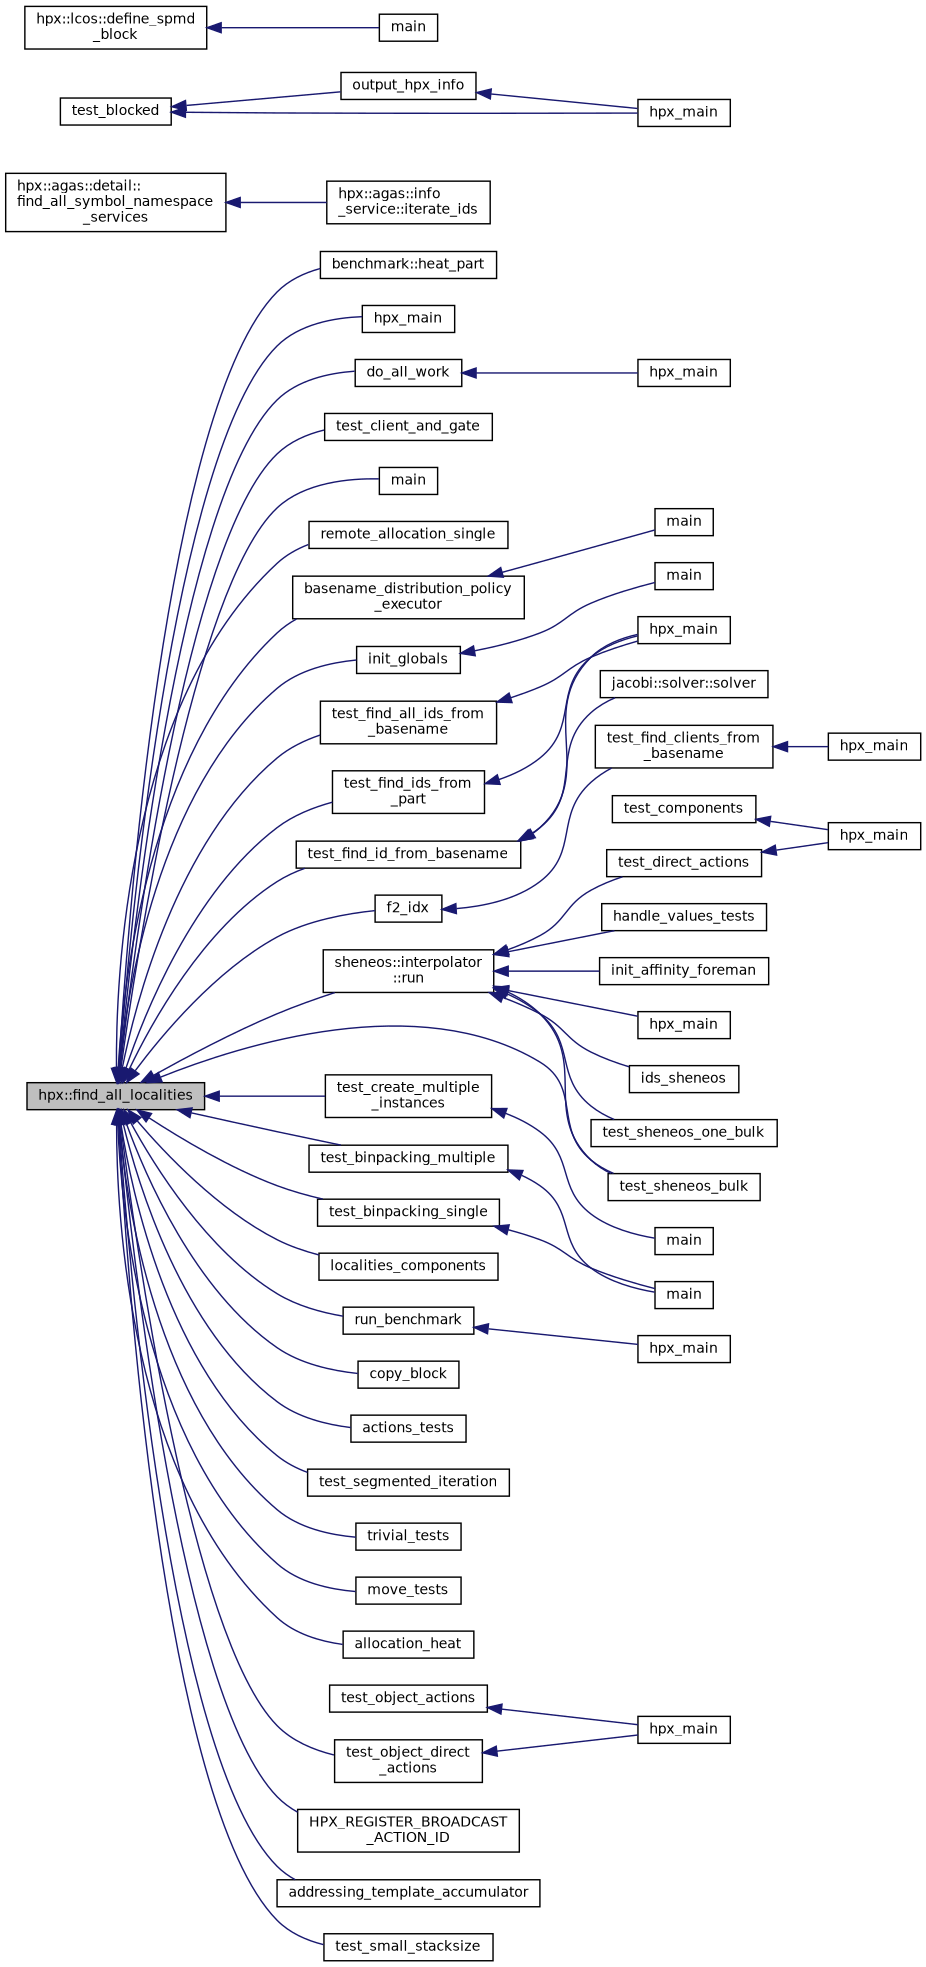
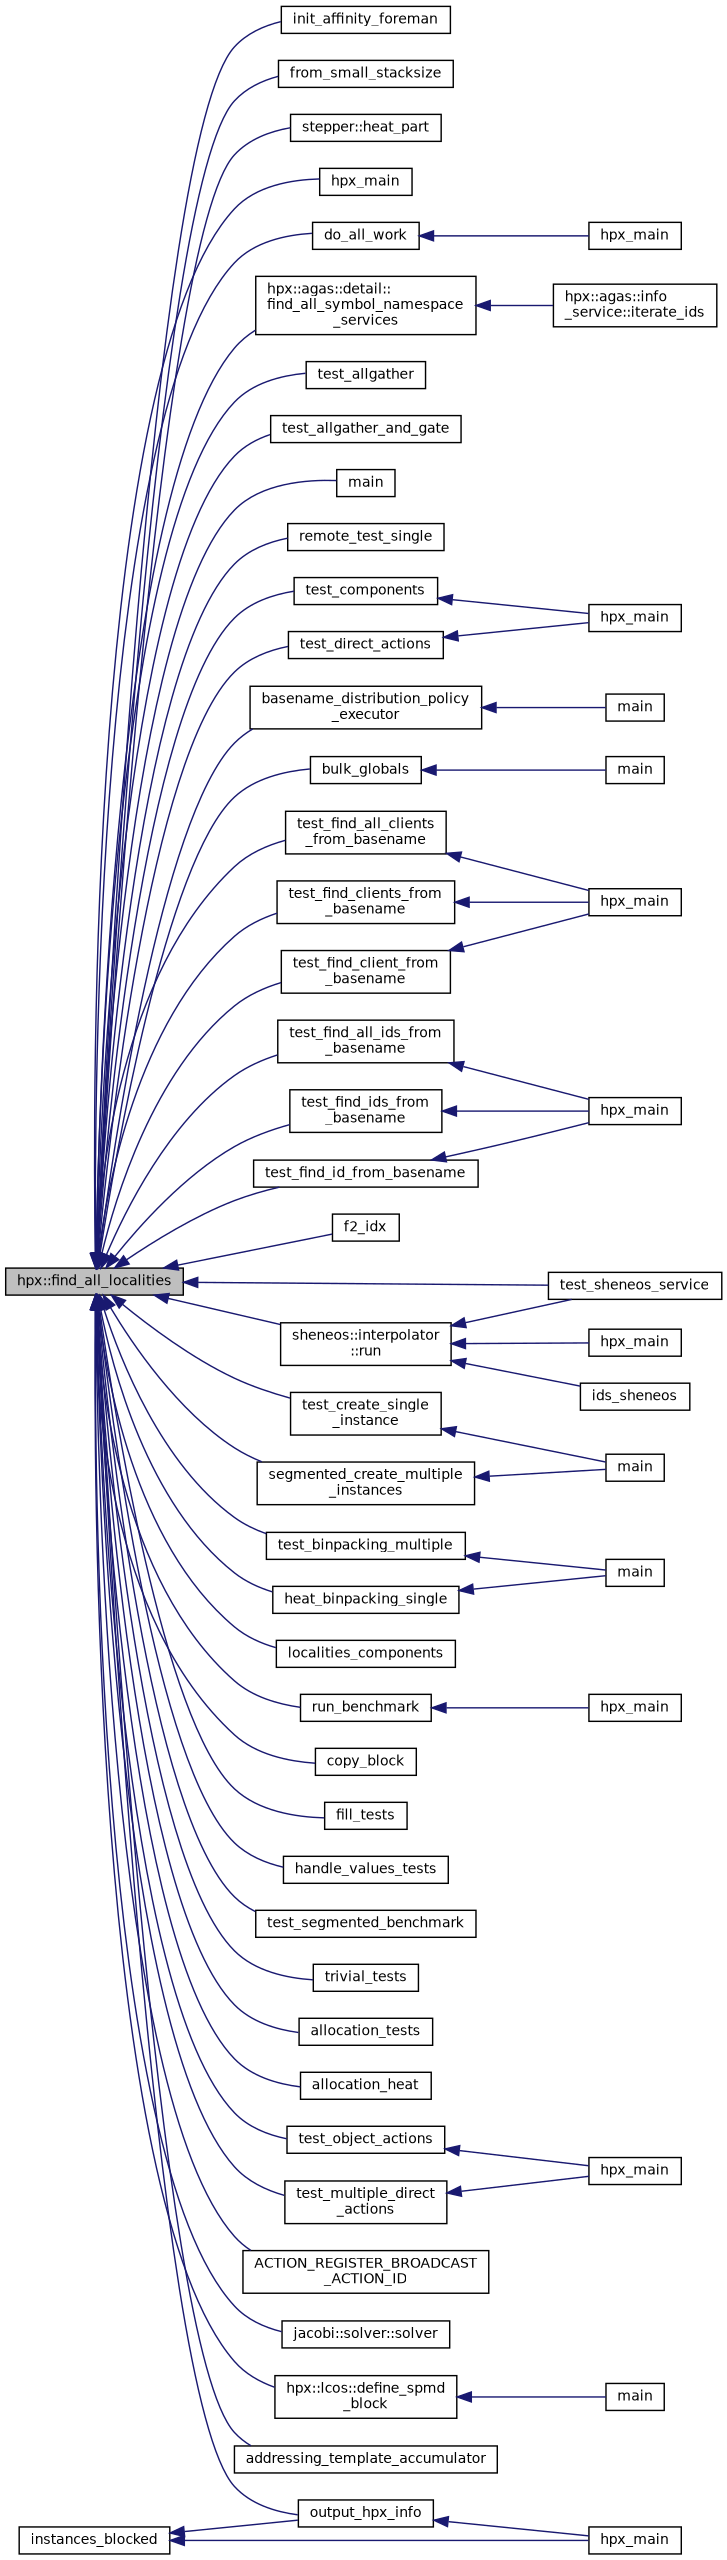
(116, 112) -> (94, 2540)
(408, 265) -> (366, 128)
none -> (366, 375)
(408, 427) -> (366, 429)
(408, 535) -> (366, 537)
(408, 660) -> (366, 770)
(575, 734) -> (116, 1845)
none -> (124, 778)
(408, 792) -> (366, 1111)
none -> (366, 833)
(557, 863) -> (149, 1060)
none -> (144, 877)
(565, 913) -> (144, 925)
(561, 941) -> (154, 1641)
(554, 971) -> (137, 619)
none -> (366, 972)
(408, 1096) -> (366, 1483)
(684, 1133) -> none
(684, 1187) -> (635, 1286)
(408, 1213) -> (366, 1600)
none -> (366, 1414)
(408, 1429) -> (366, 1816)
(408, 1483) -> (366, 1924)
(408, 1591) -> (366, 2032)
(408, 1761) -> (366, 2202)
(408, 1831) -> (366, 2272)
none -> (154, 1902)
none -> (139, 1938)
(408, 1947) -> (366, 74)
none -> (147, 2119)
